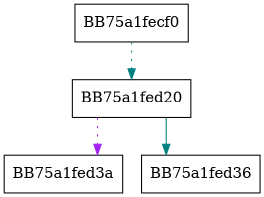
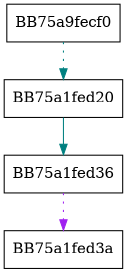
(132, 23) -> (63, 23)
(98, 131) -> (63, 206)
